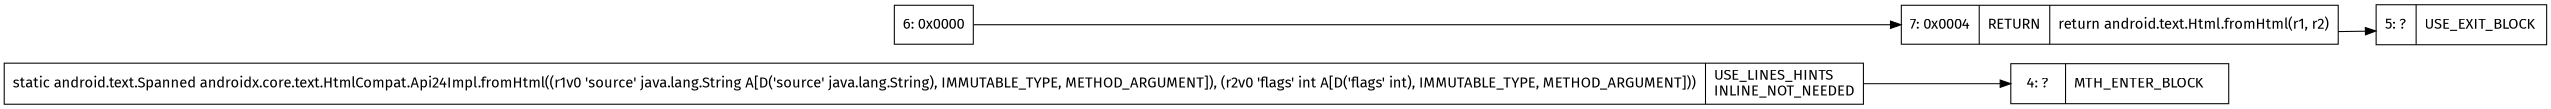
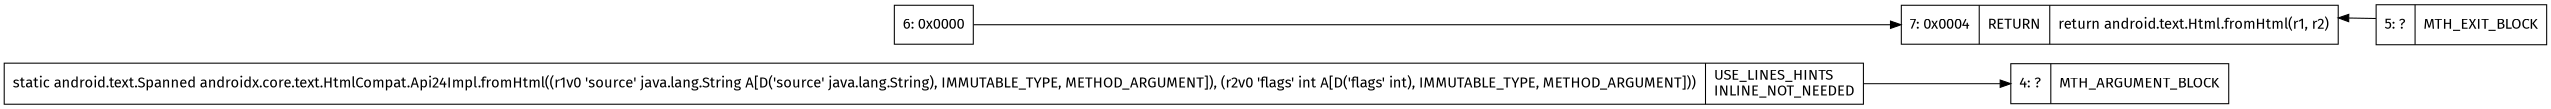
(2480, 24) -> (2481, 24)
(2352, 31) -> (2362, 18)
(2139, 83) -> (2140, 83)
